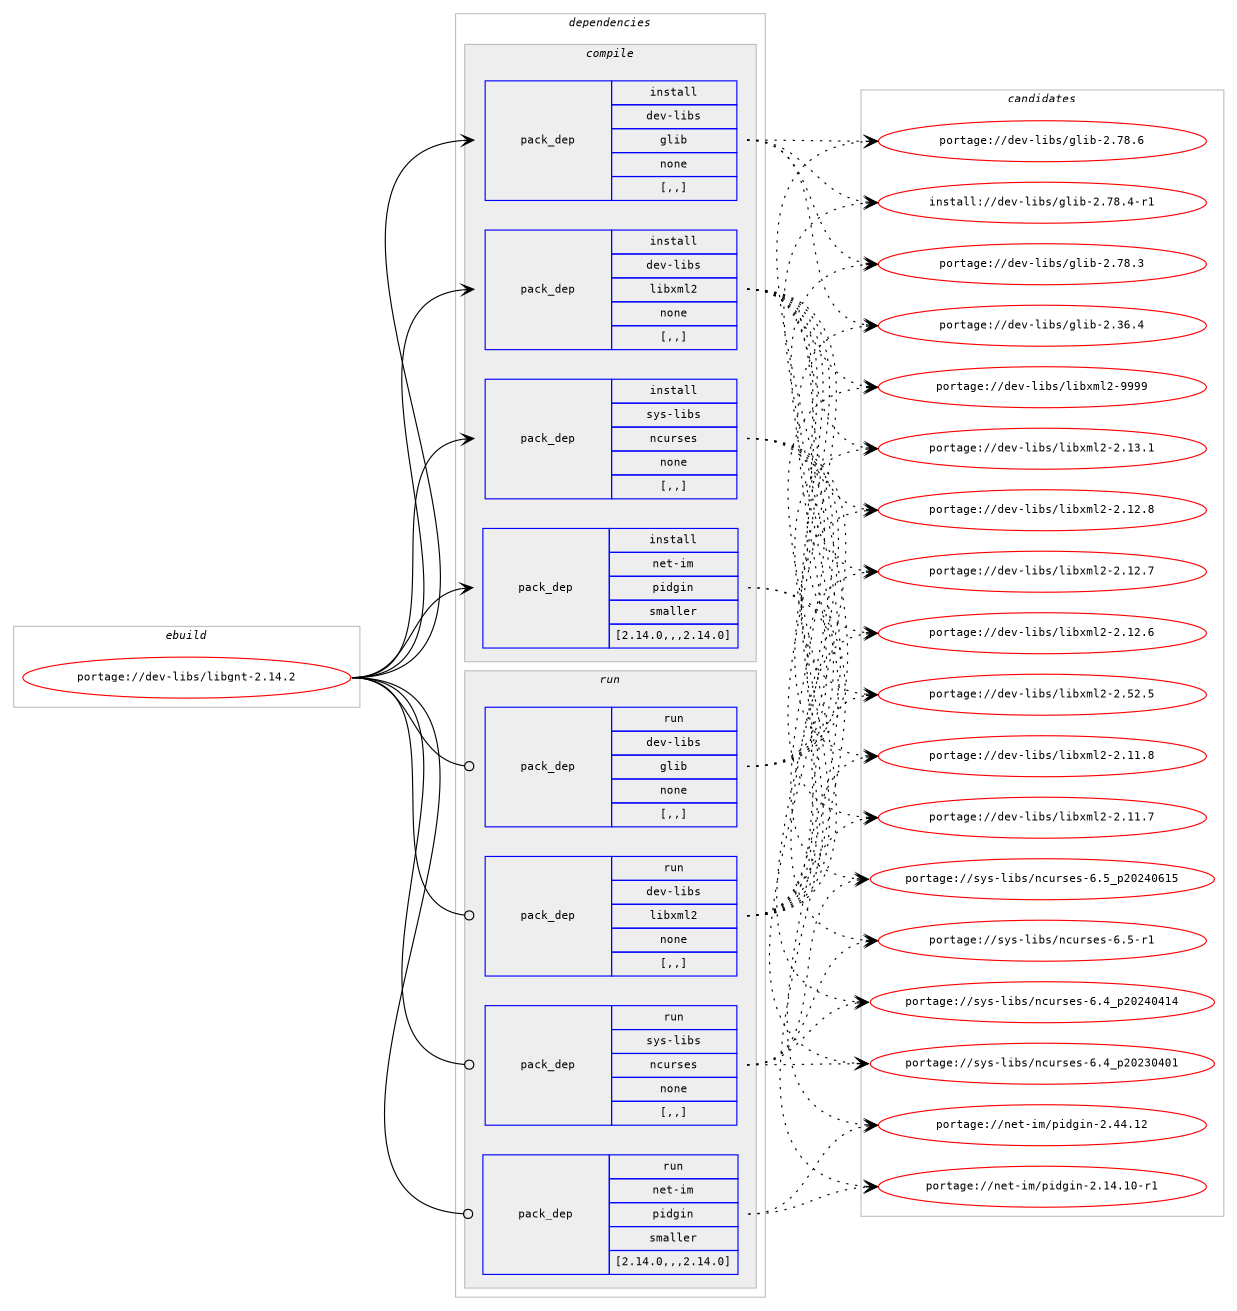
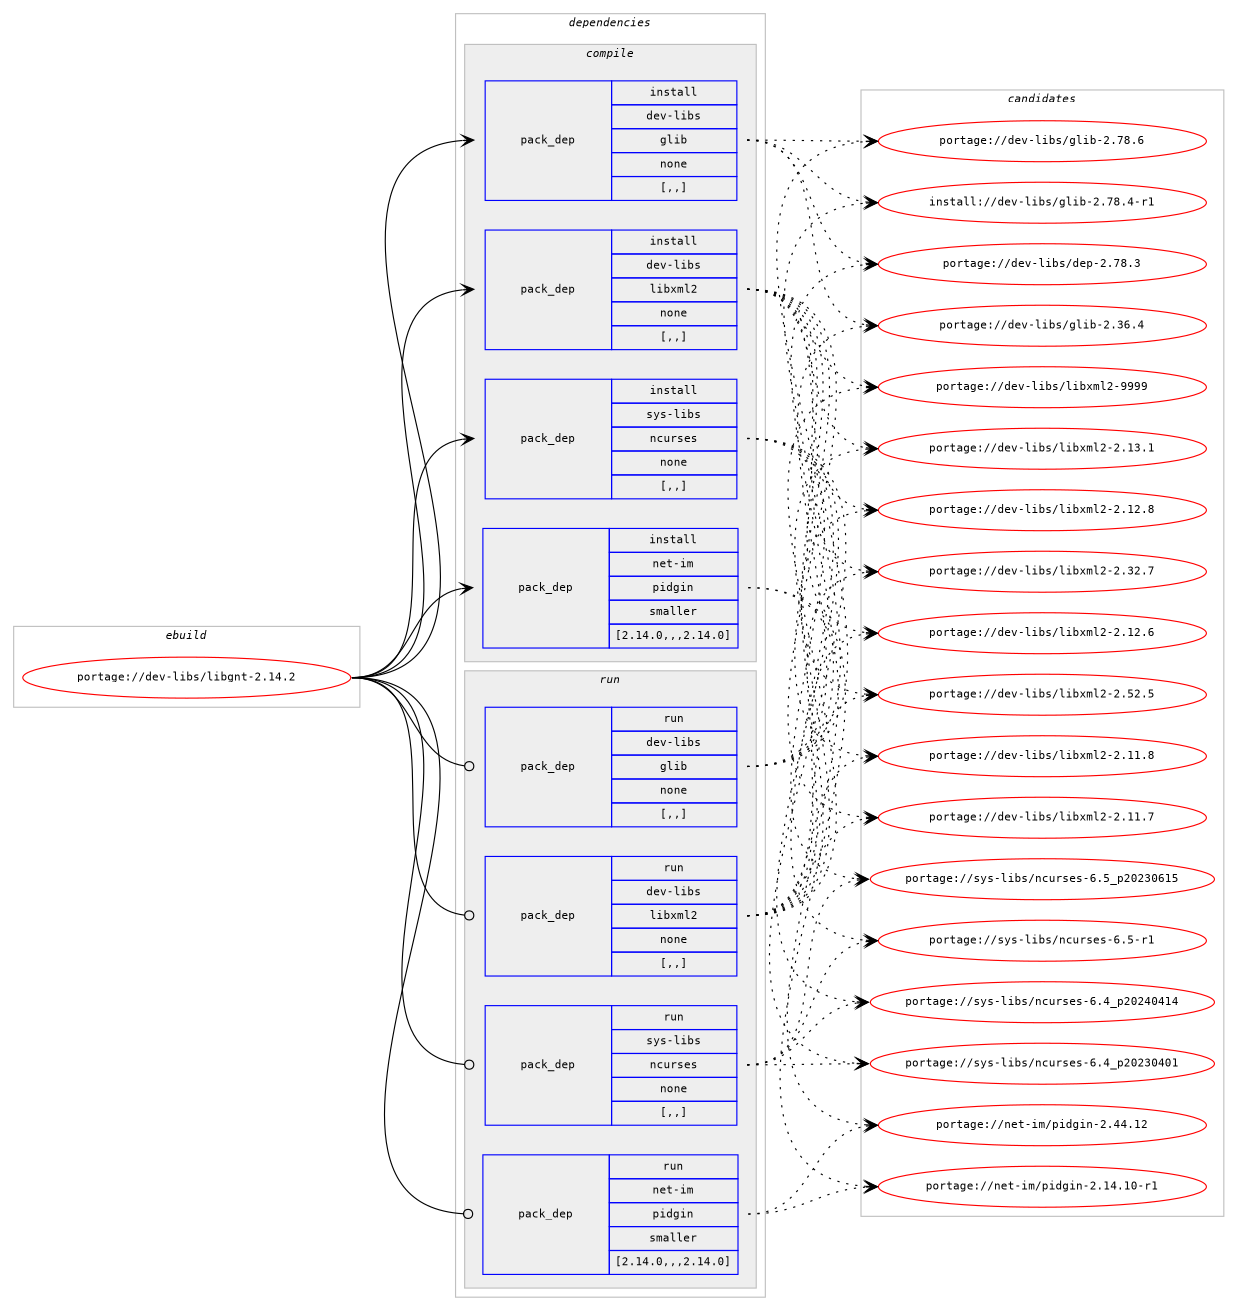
(1042, 264) -> (1042, 264)
(1042, 572) -> (1042, 572)
(1042, 879) -> (1042, 879)
